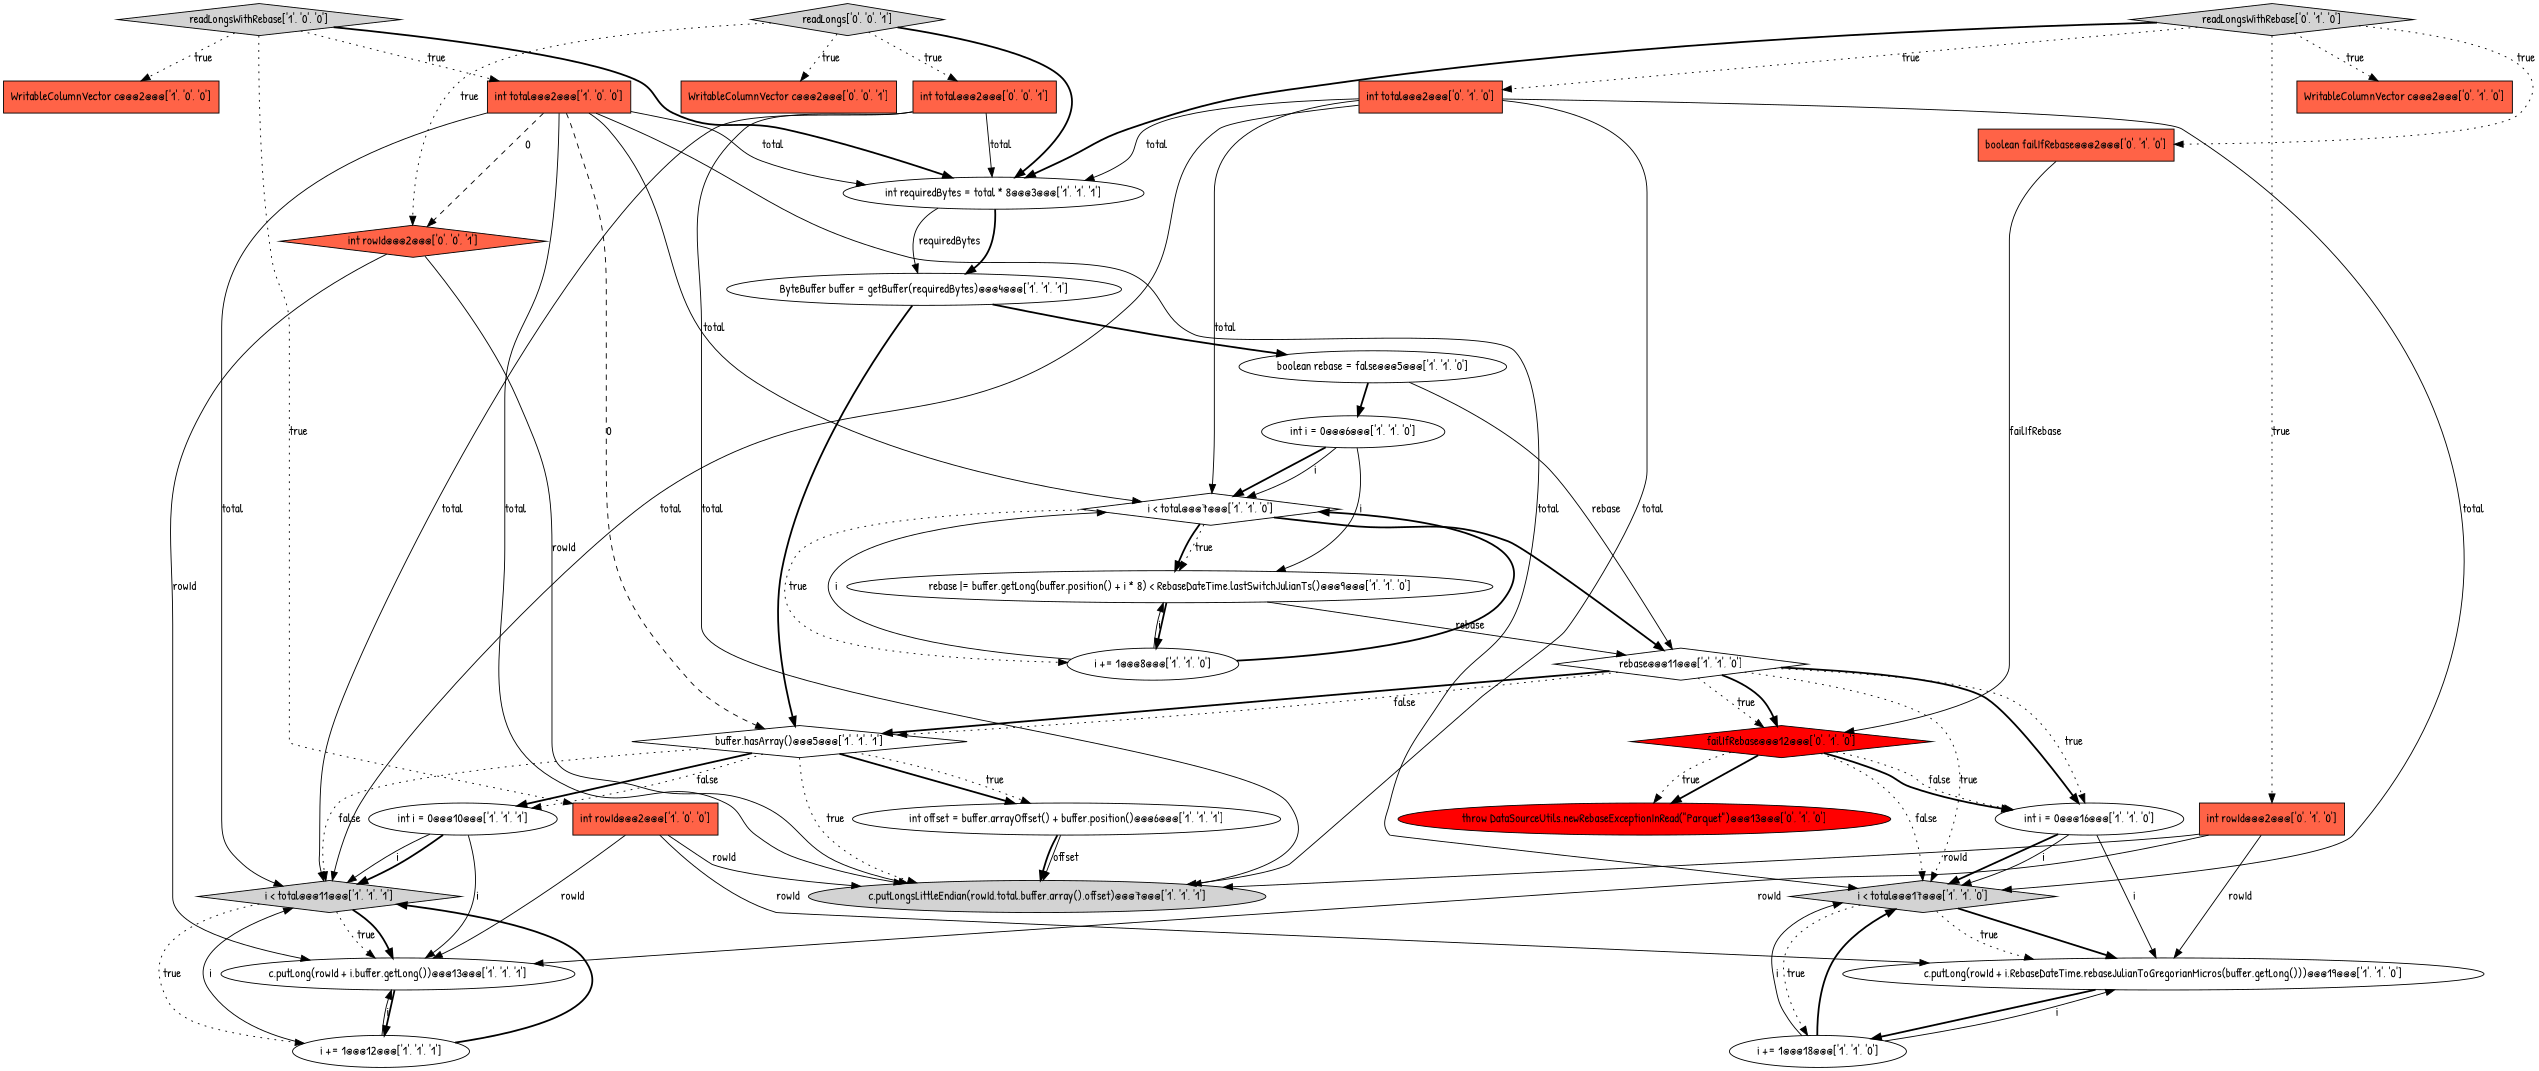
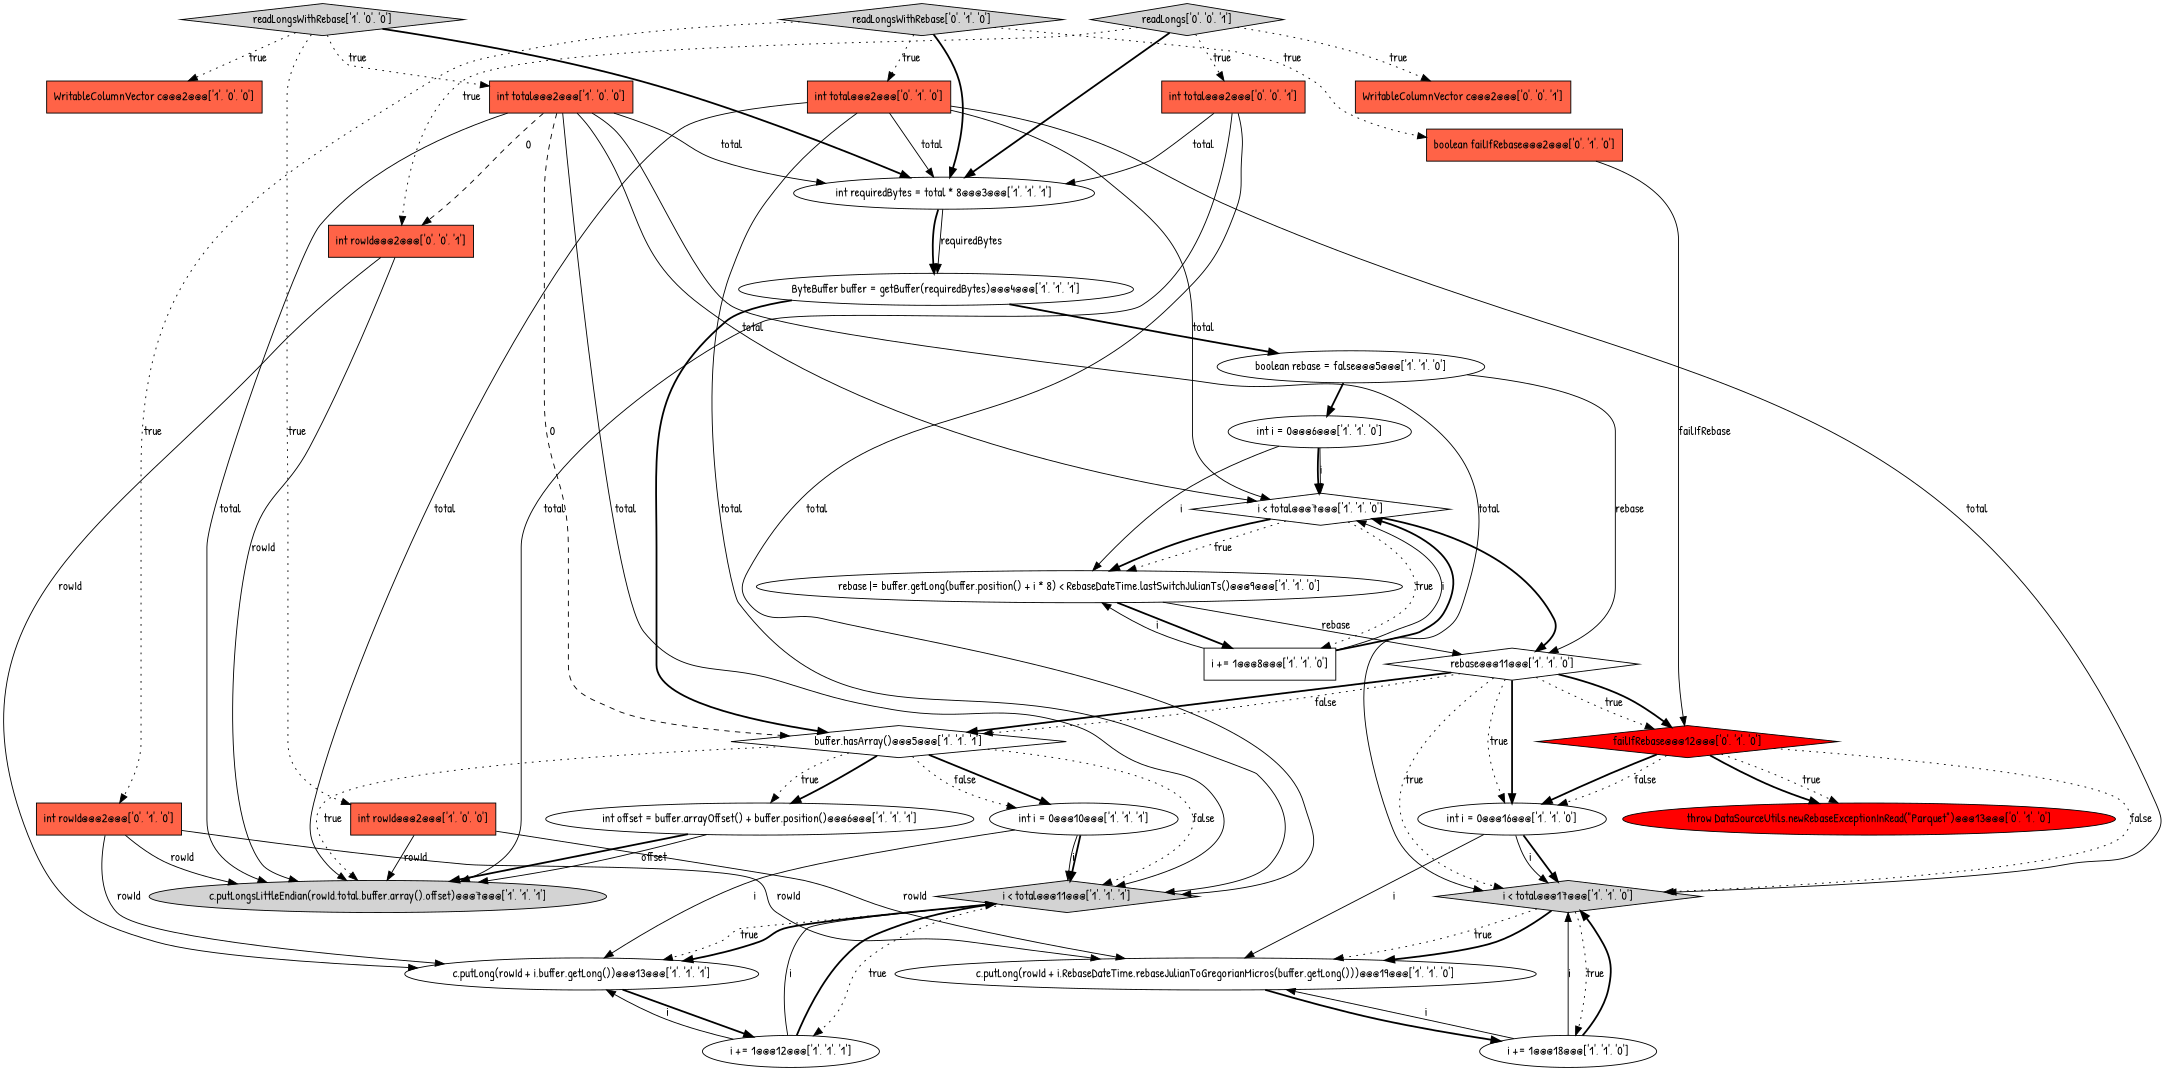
(2405, 97) -> none
(413, 241) -> (401, 241)
(1153, 664) -> (1270, 664)
(536, 899) -> none
